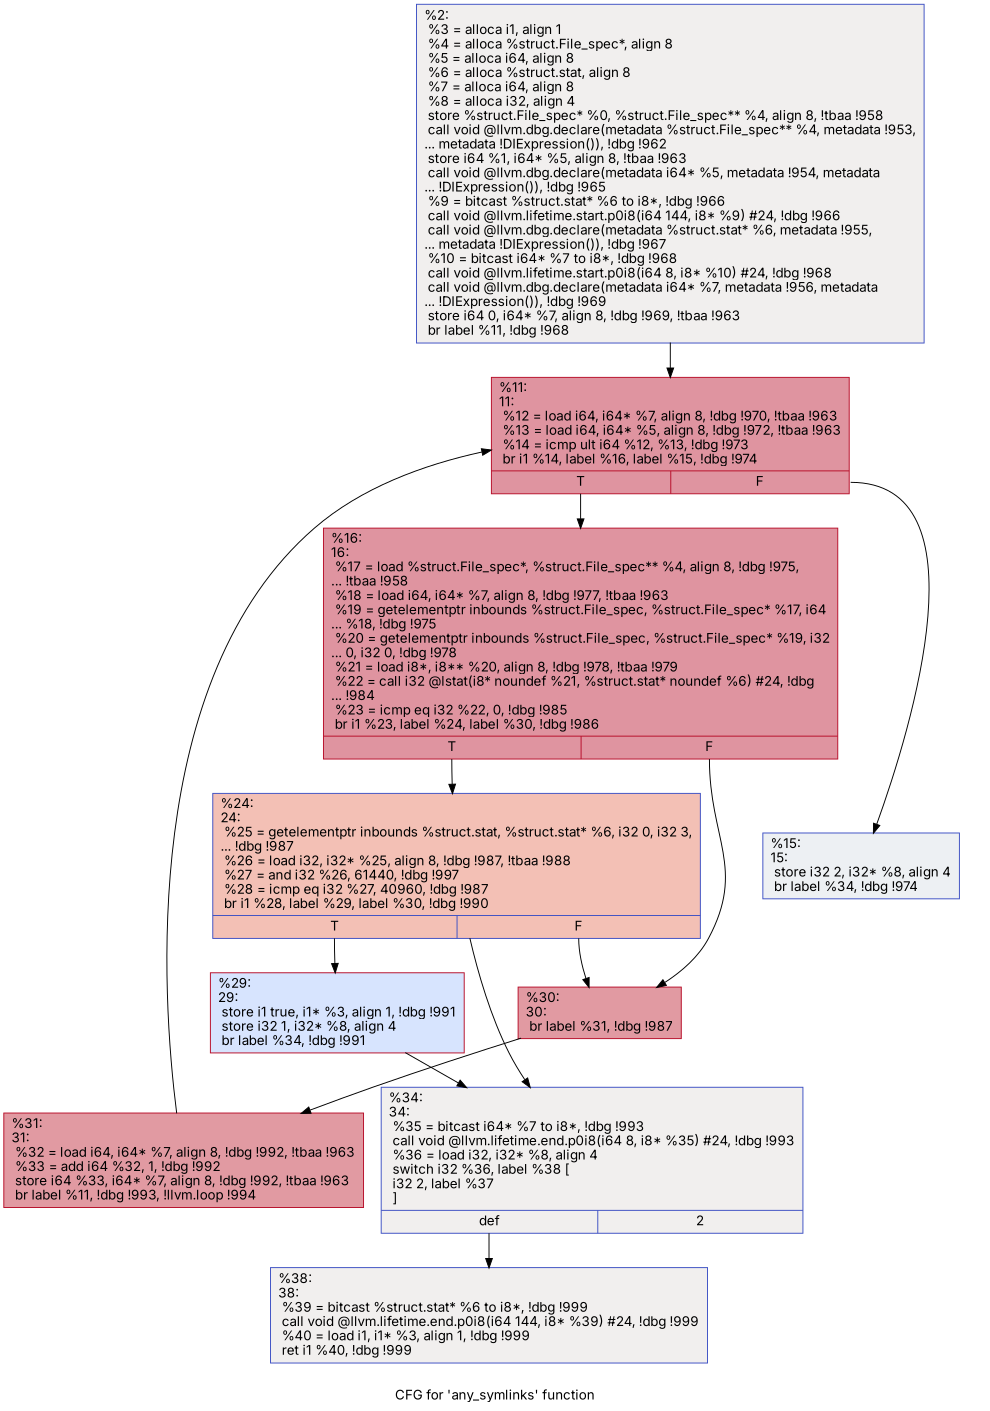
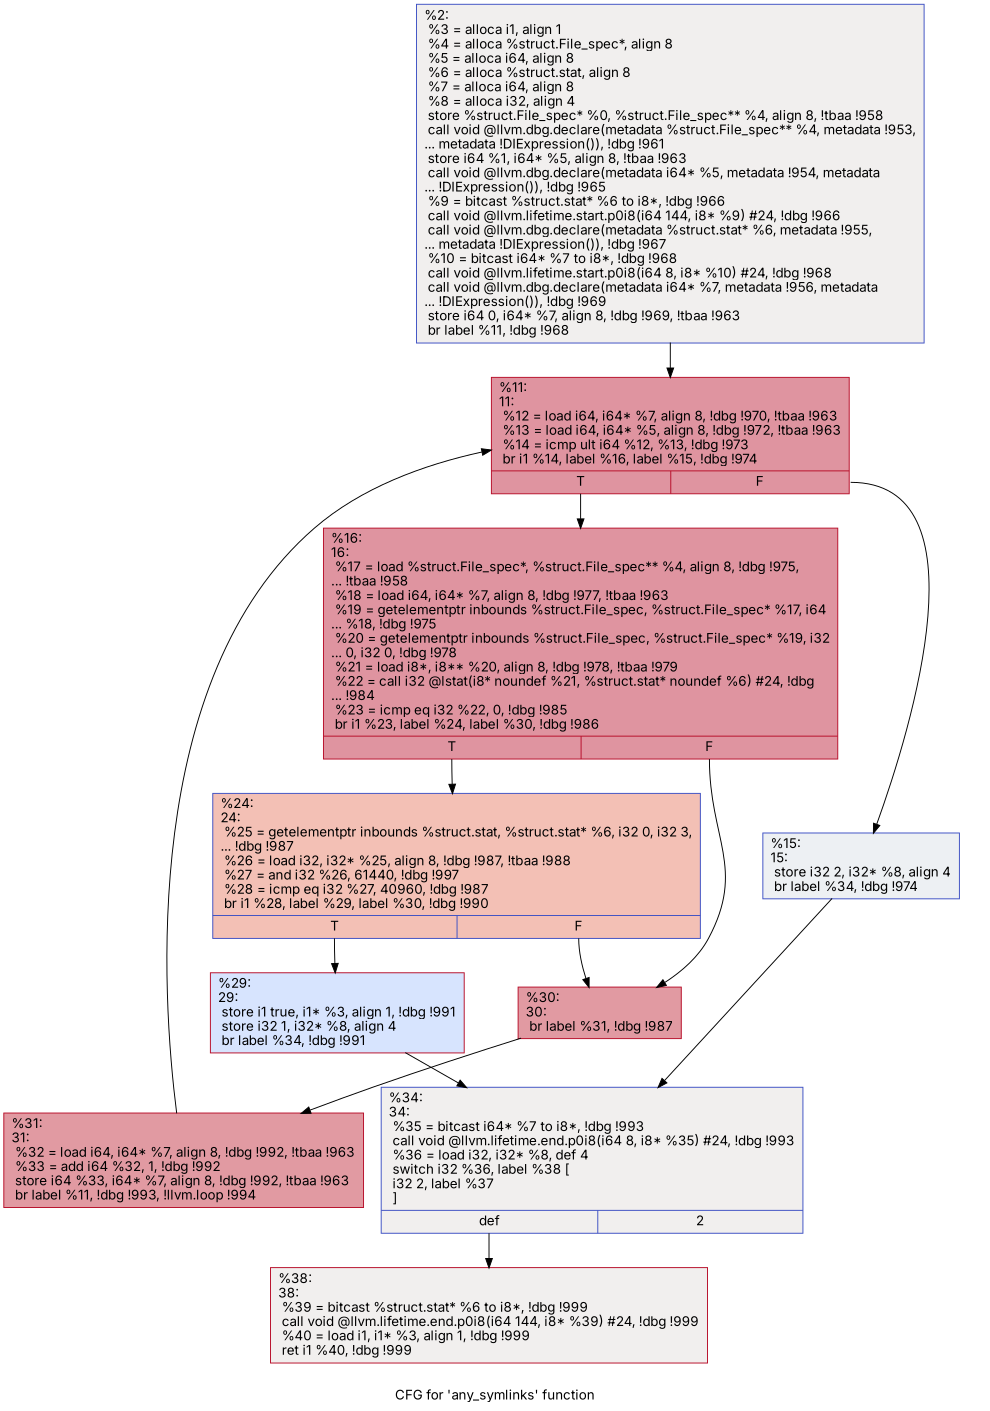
(546, 145) -> (545, 145)
(491, 1011) -> (748, 989)
(494, 1155) -> (489, 1155)
(489, 1315) -> (489, 1315)
